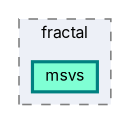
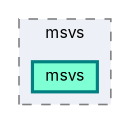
(65, 34) -> (65, 34)
